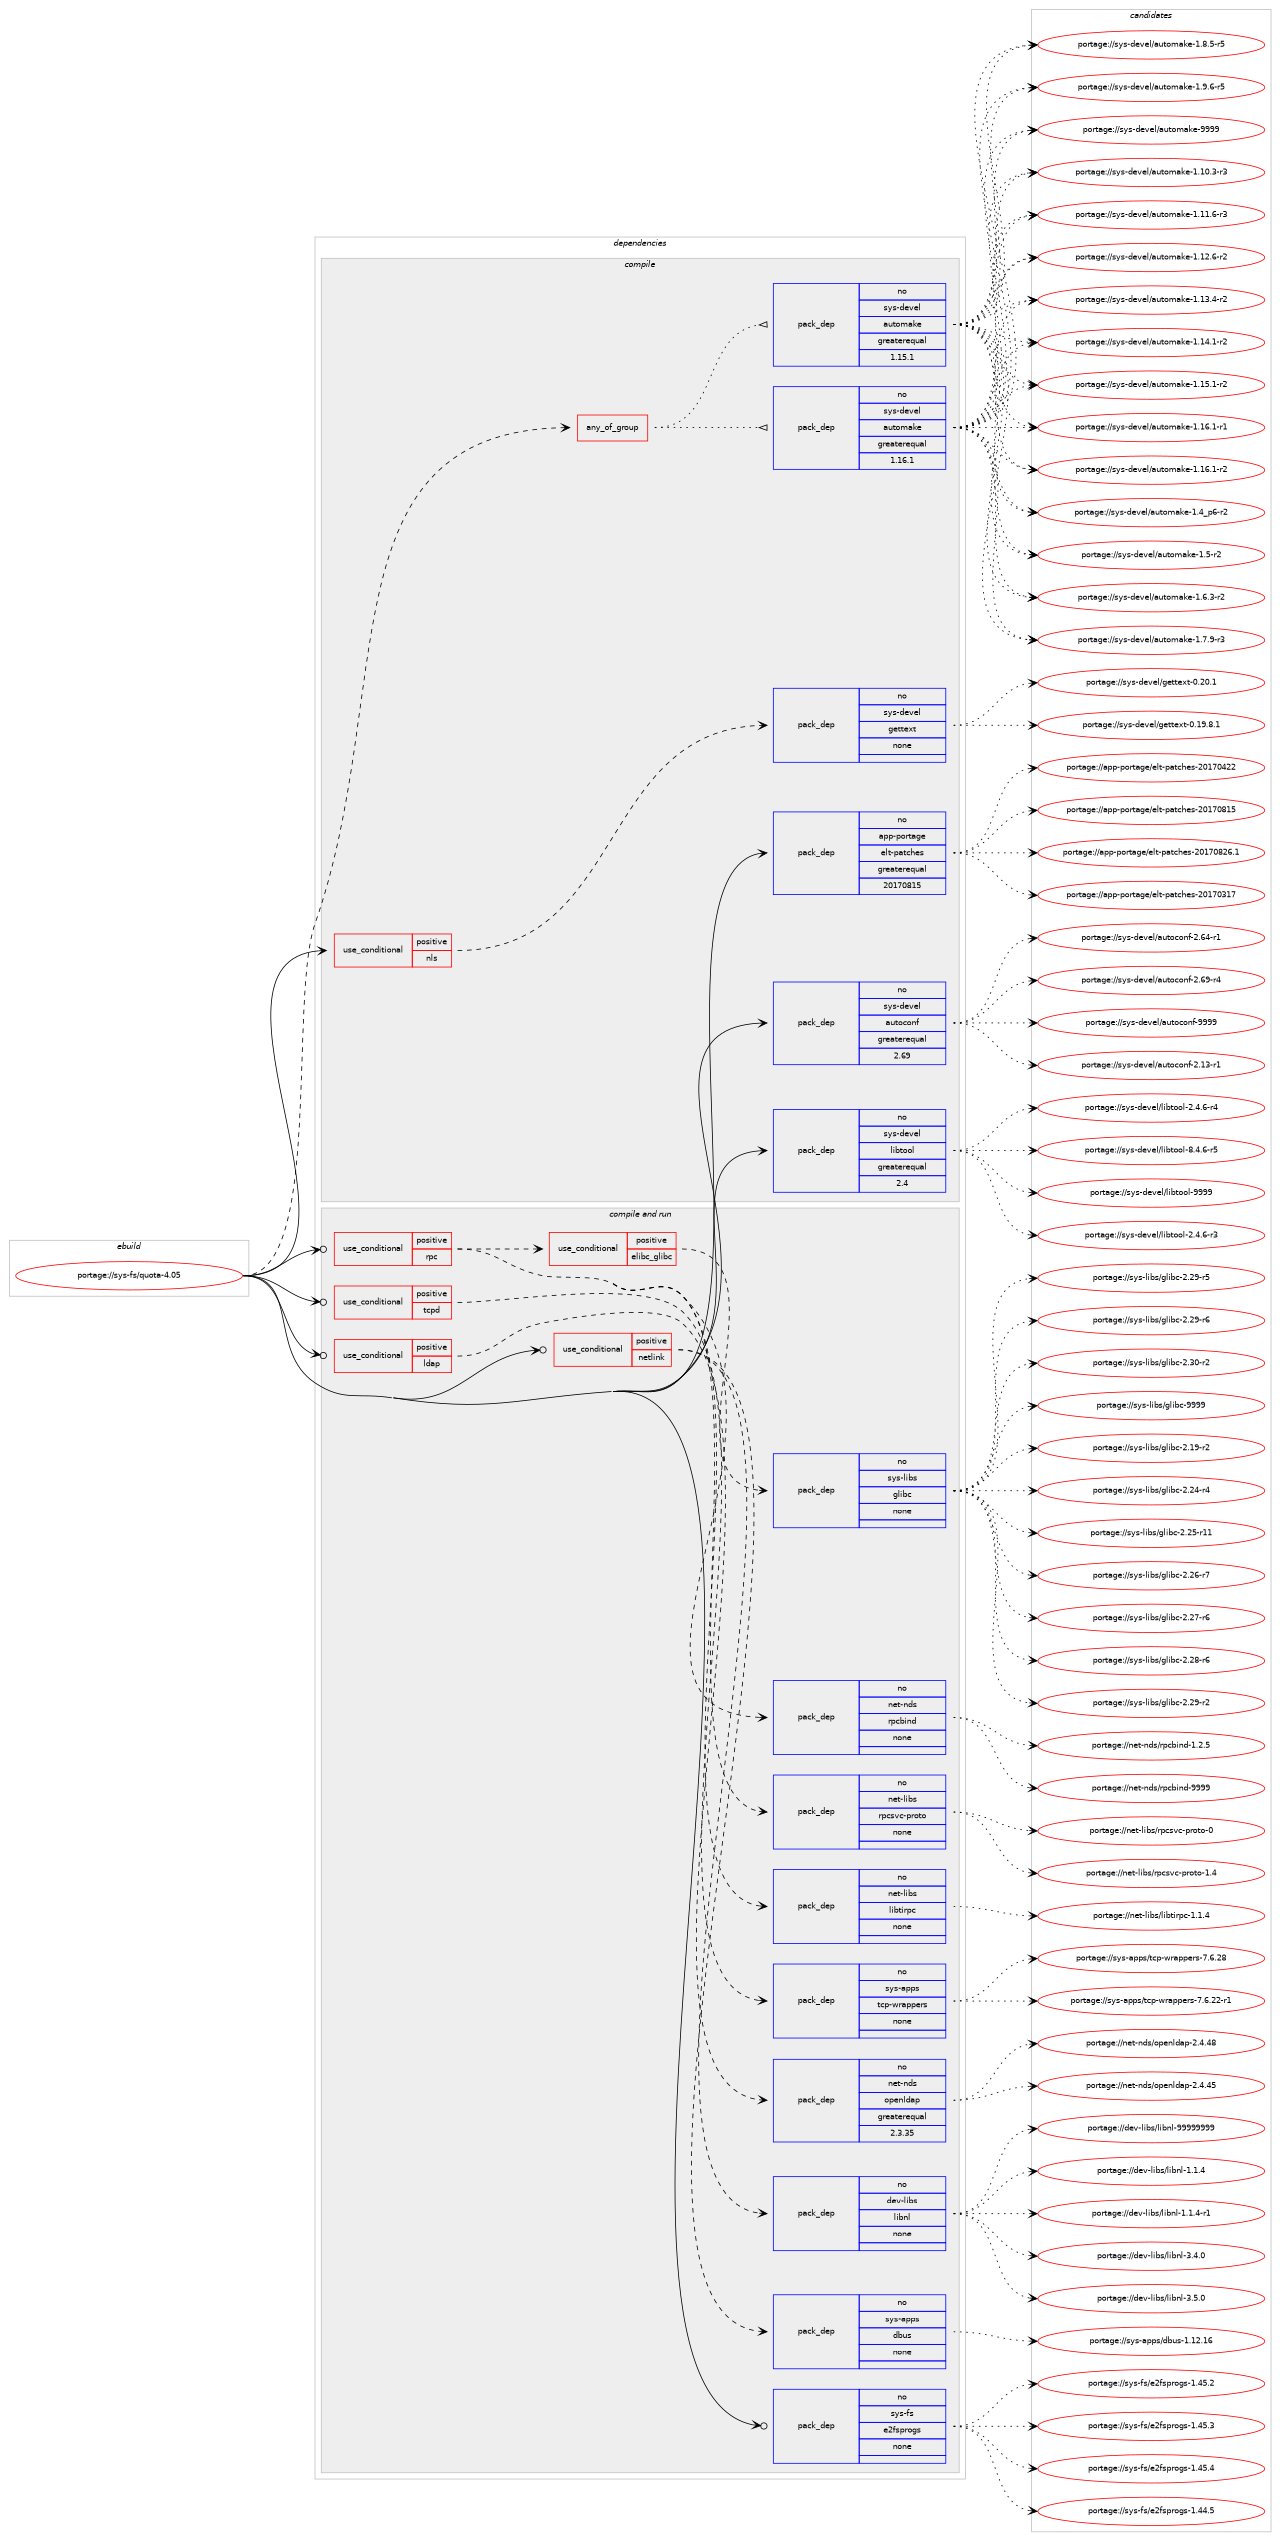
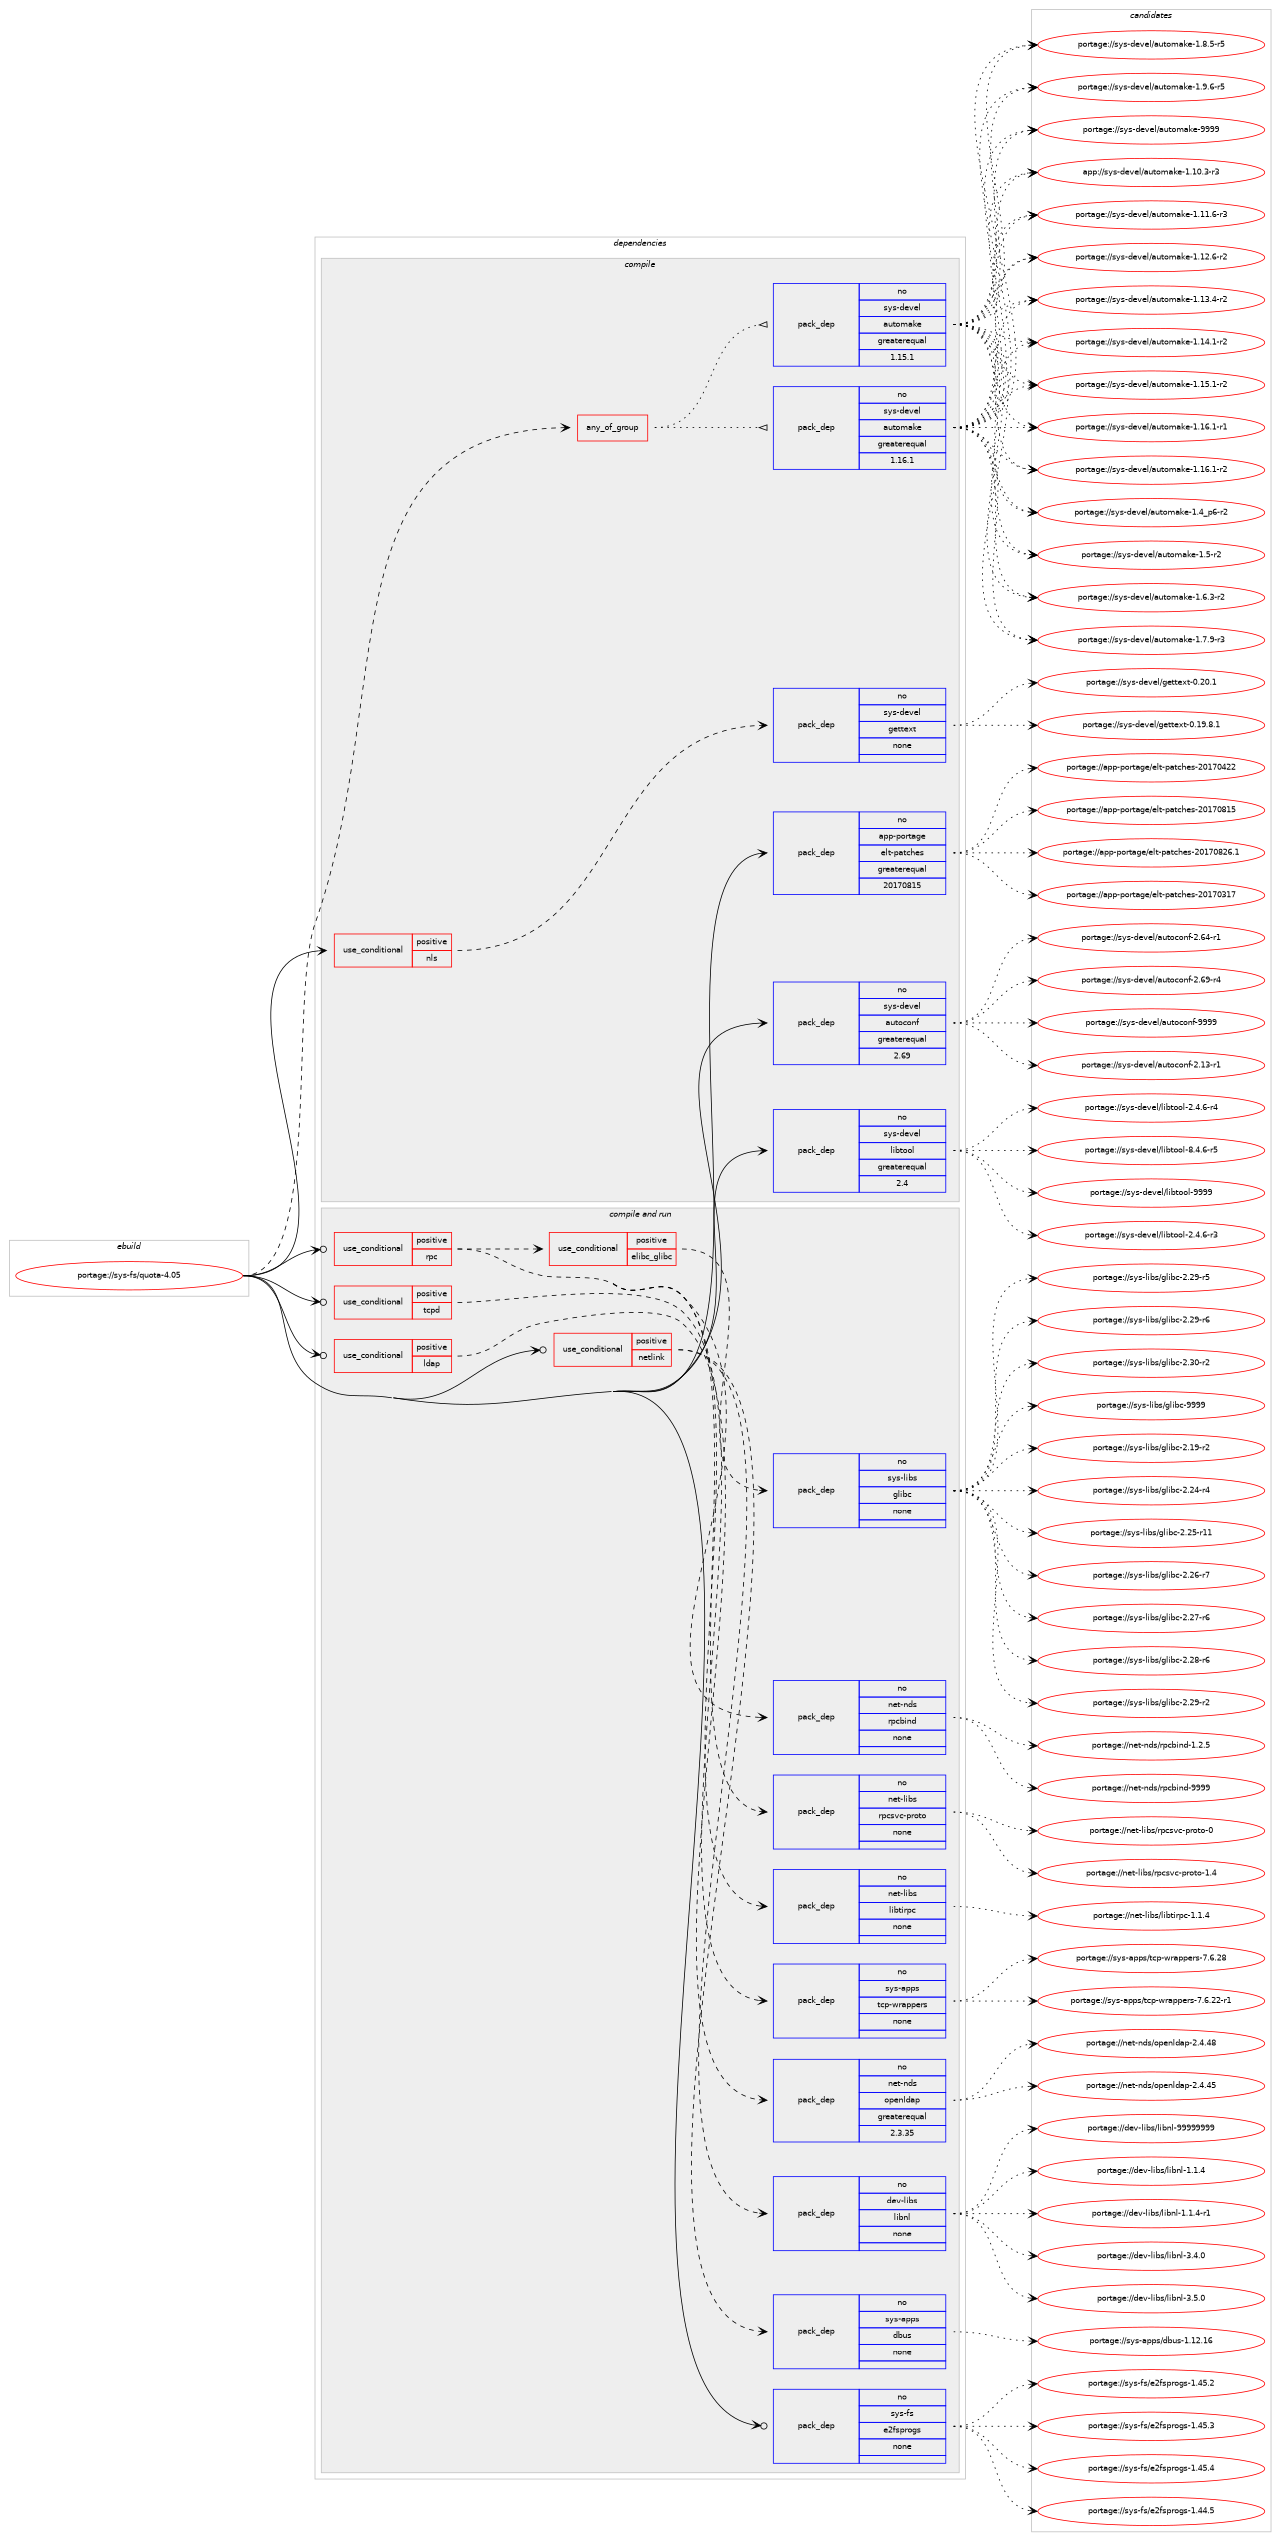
(1151, 172) -> (1151, 172)
